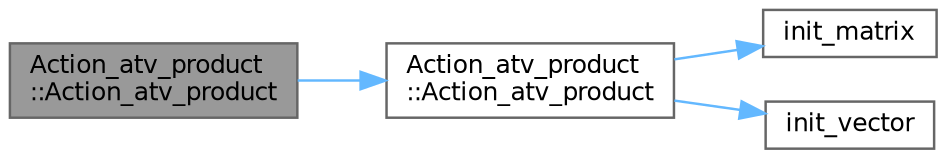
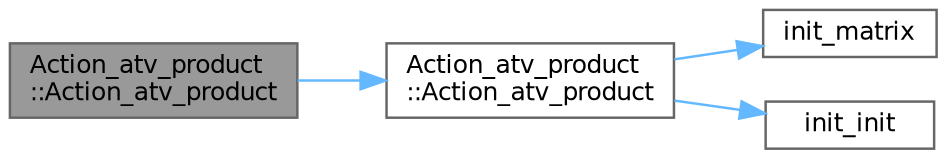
(850, 125) -> (850, 125)
